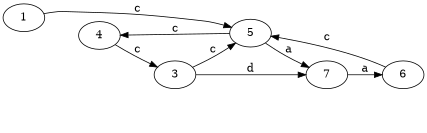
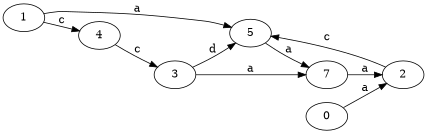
(137, 9) -> (137, 9)
(179, 34) -> (58, 26)
(213, 50) -> (213, 50)
(251, 69) -> (251, 69)
(403, 75) -> (403, 75)
none -> (327, 116)
